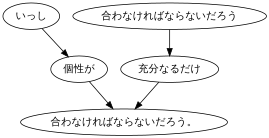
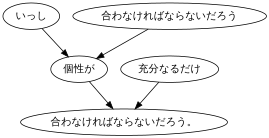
(170, 39) -> (126, 42)
